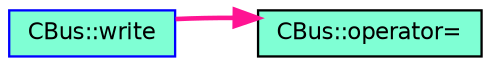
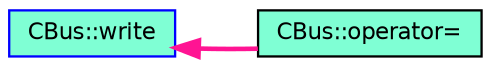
(205, 18) -> (228, 49)
